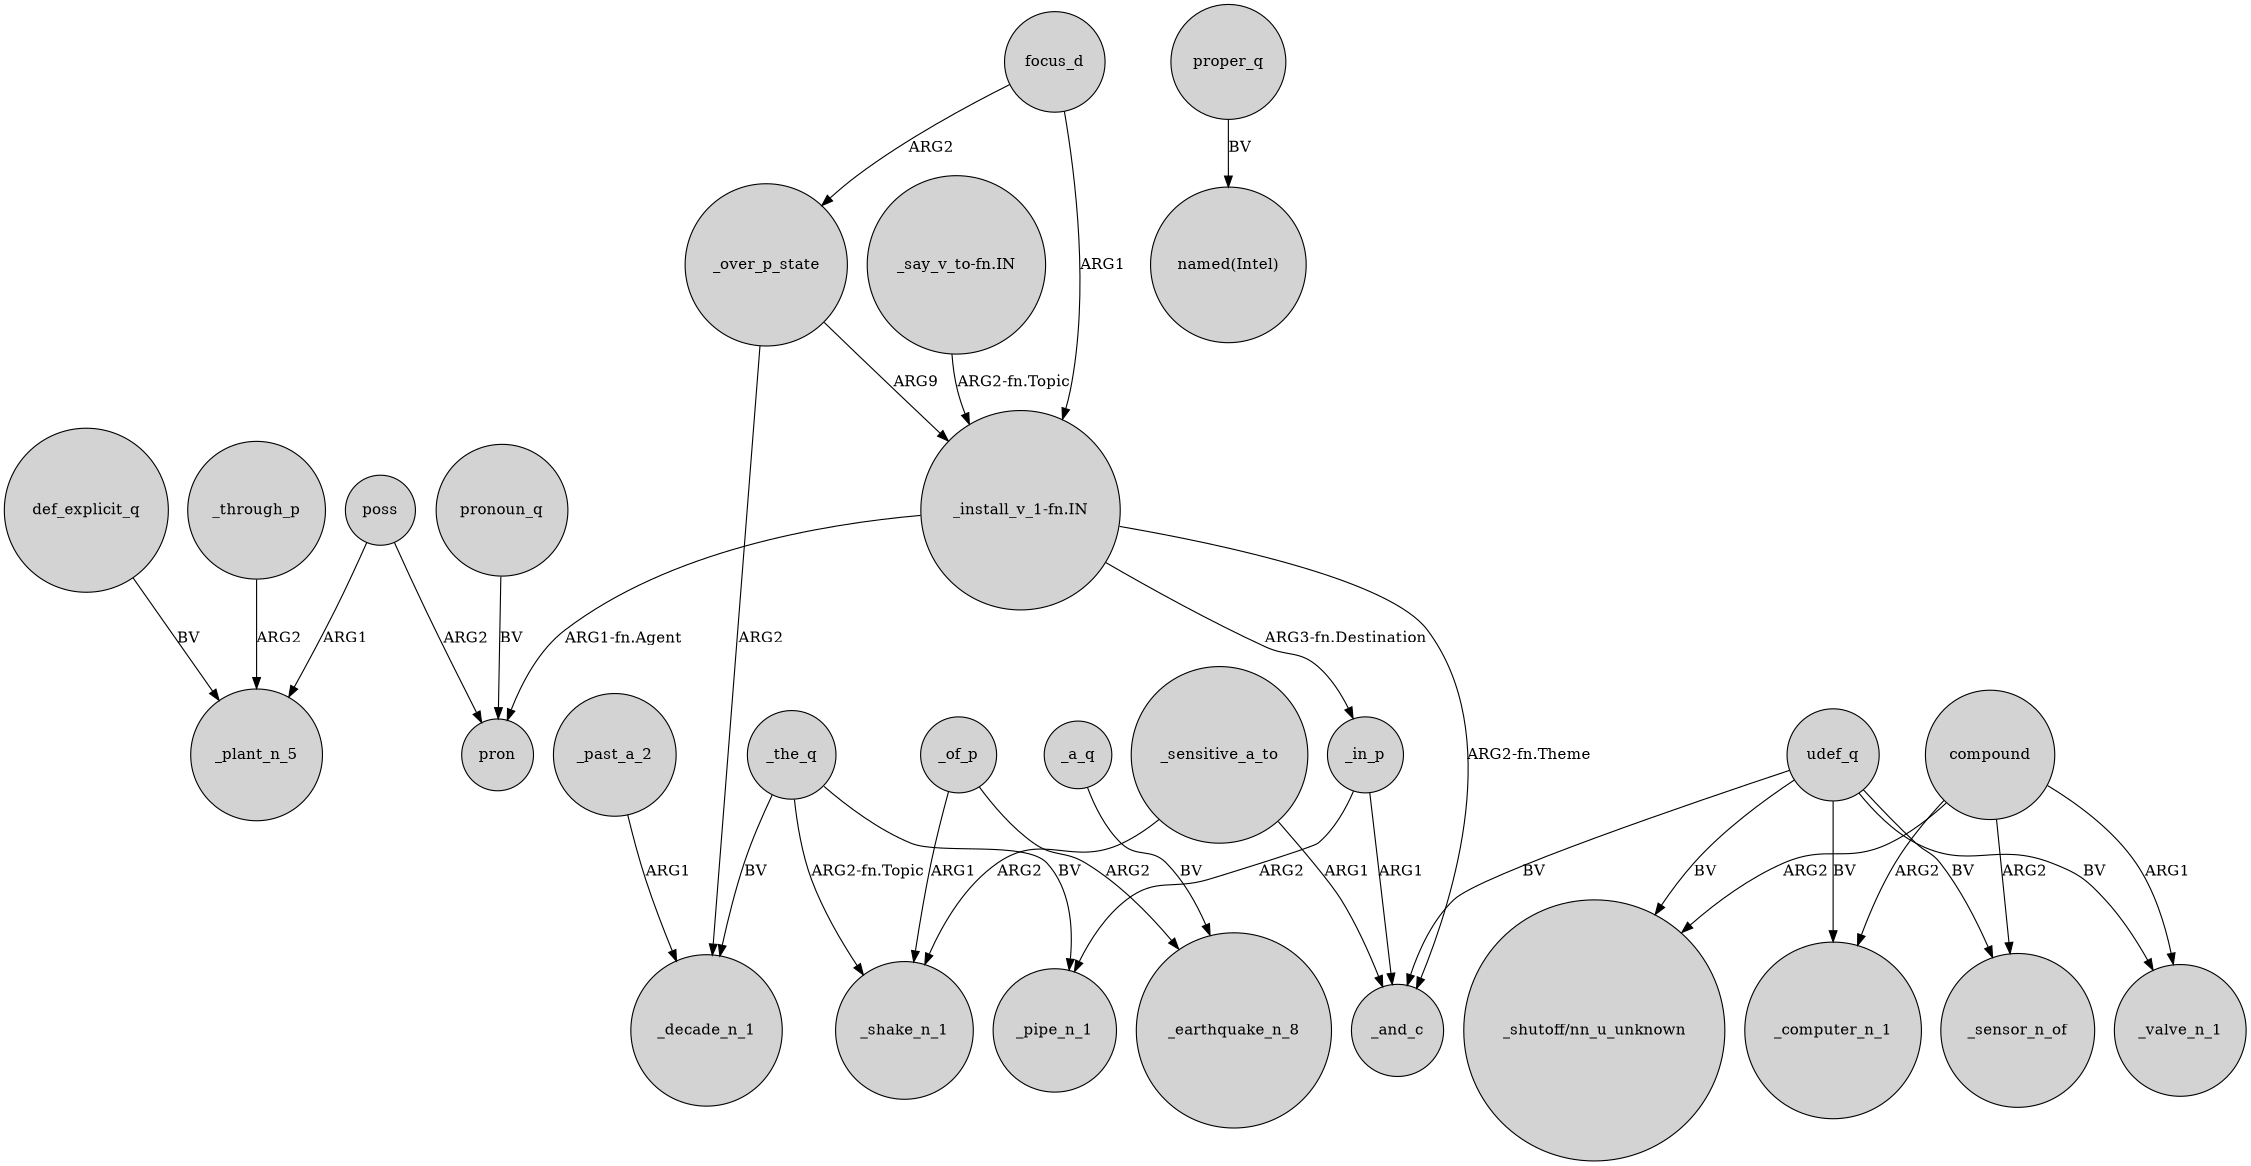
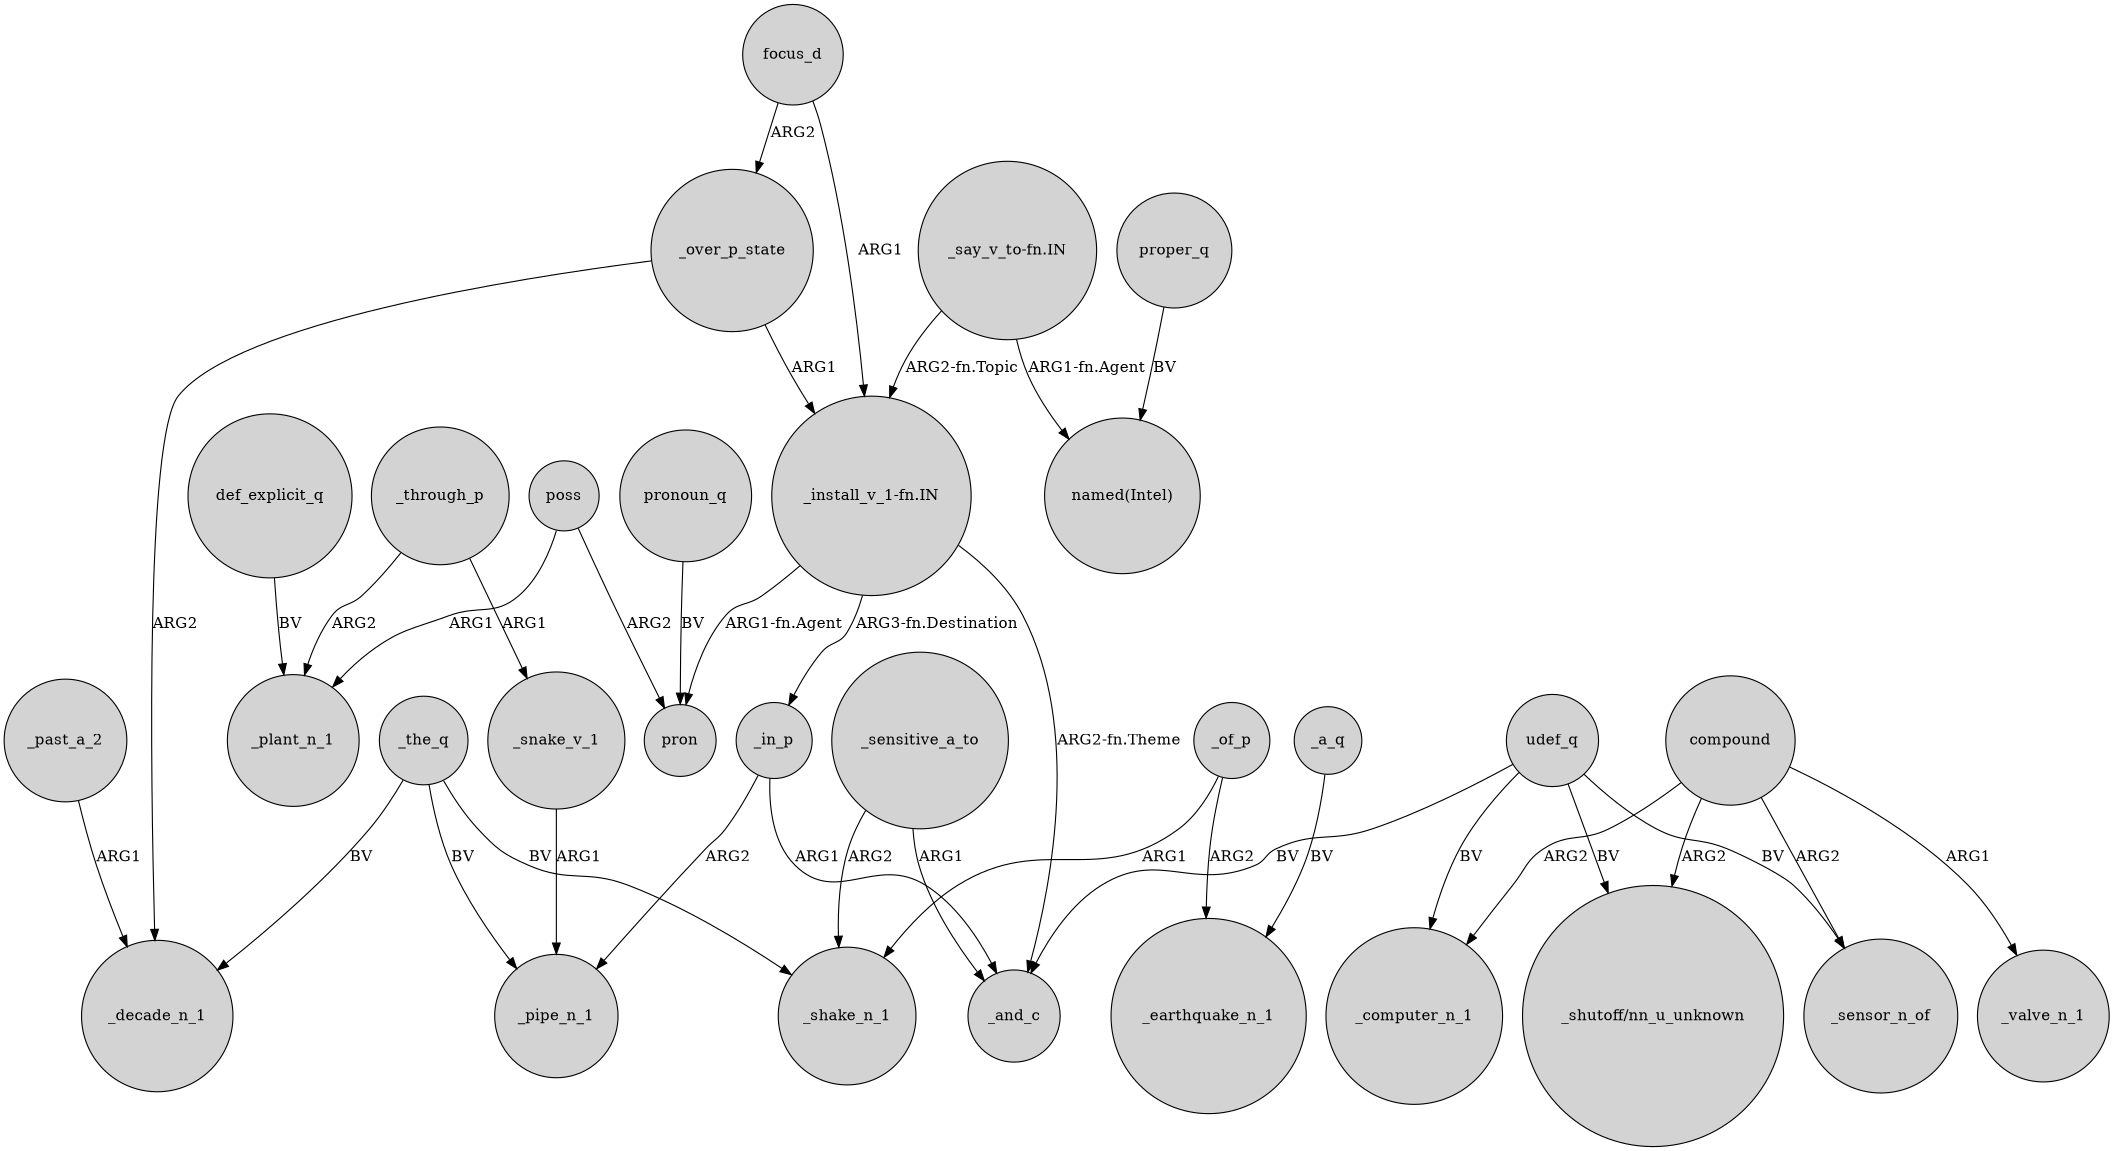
(916, 382) -> (815, 368)
none -> (1034, 387)
none -> (556, 740)
(257, 755) -> (293, 740)
(2015, 855) -> none
(868, 871) -> (540, 857)
(1234, 1030) -> (1209, 1016)
